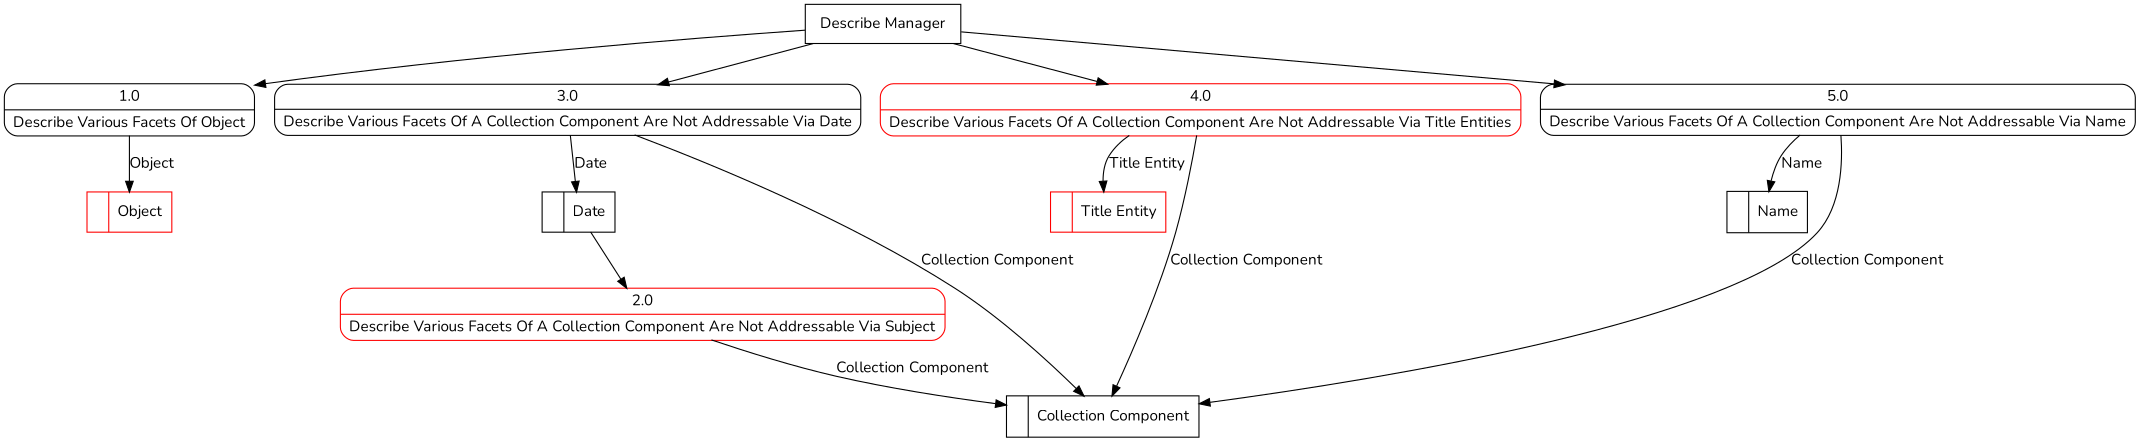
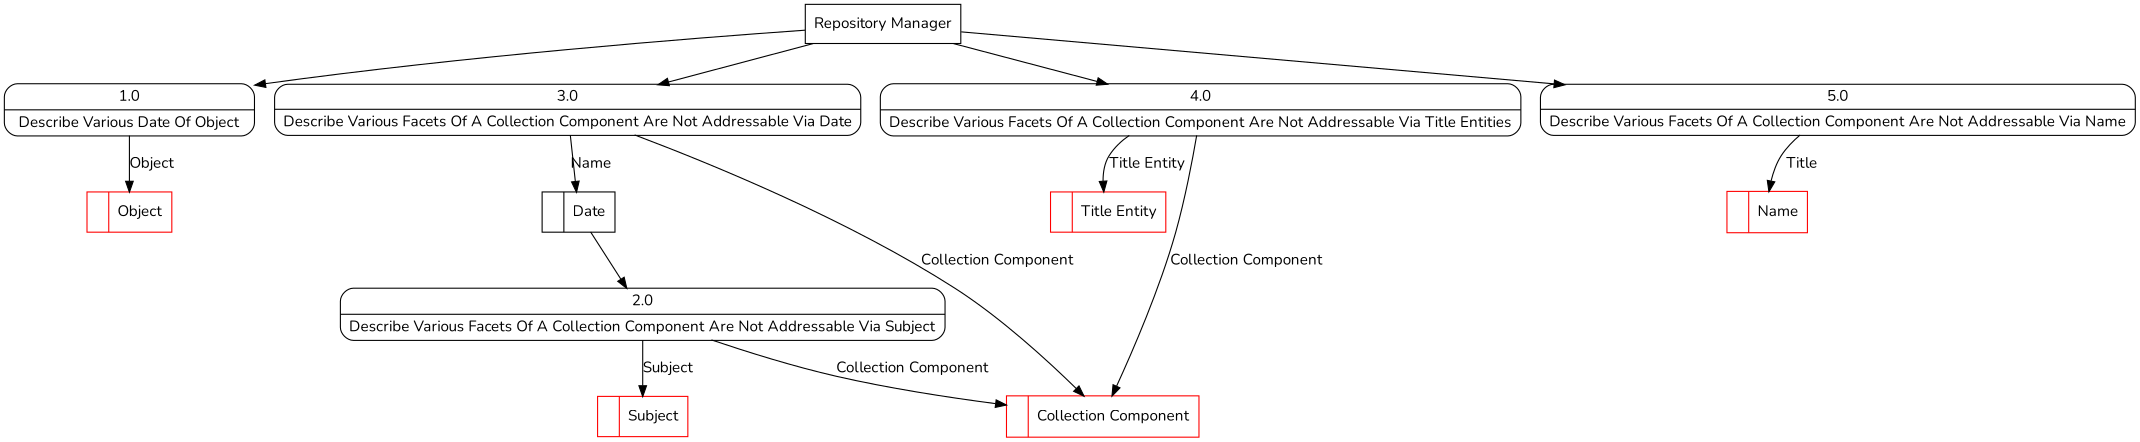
(883, 24) -> (883, 24)
(1201, 110) -> (1201, 110)
(129, 122) -> (129, 122)
(591, 164) -> (591, 164)
(1802, 164) -> (1802, 164)
(1767, 212) -> (1767, 212)
(643, 314) -> (643, 314)
(1574, 336) -> none
none -> (643, 417)
(1103, 417) -> (1103, 417)
